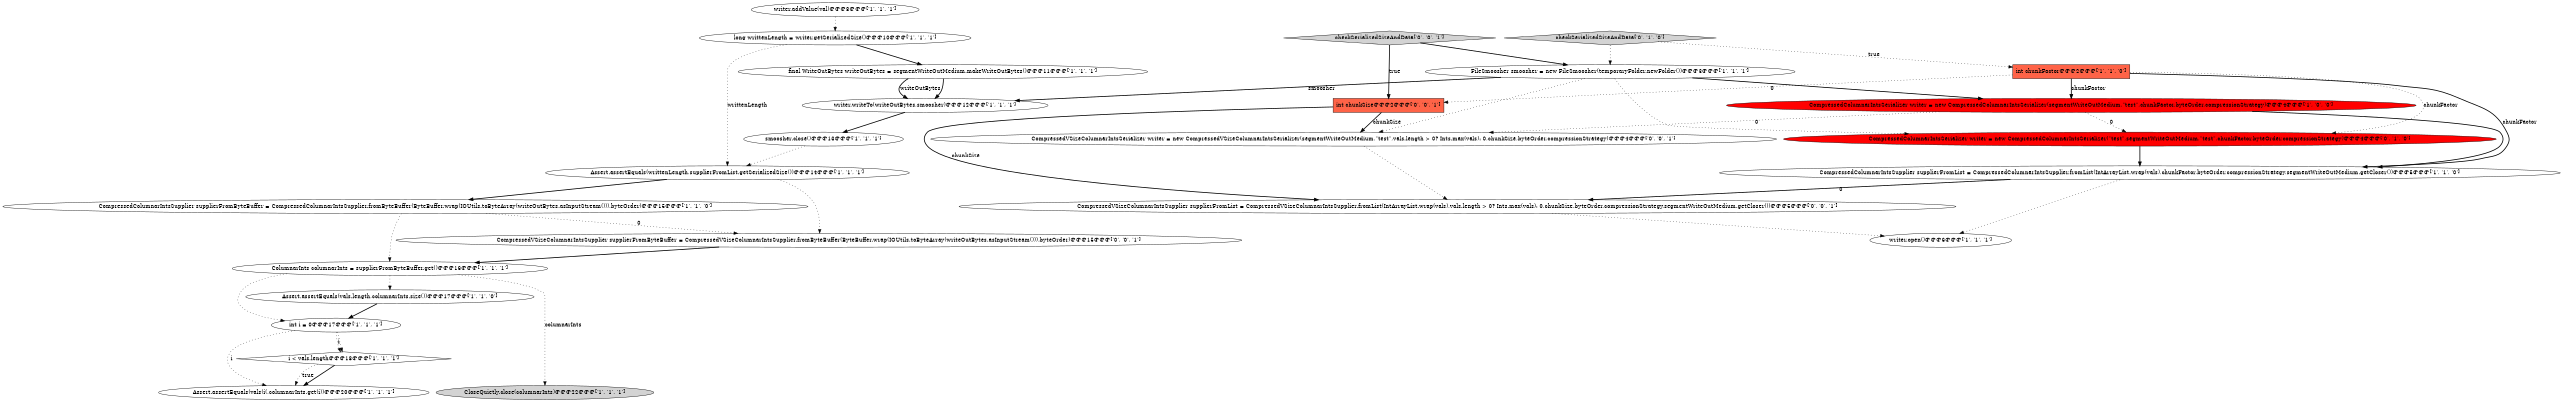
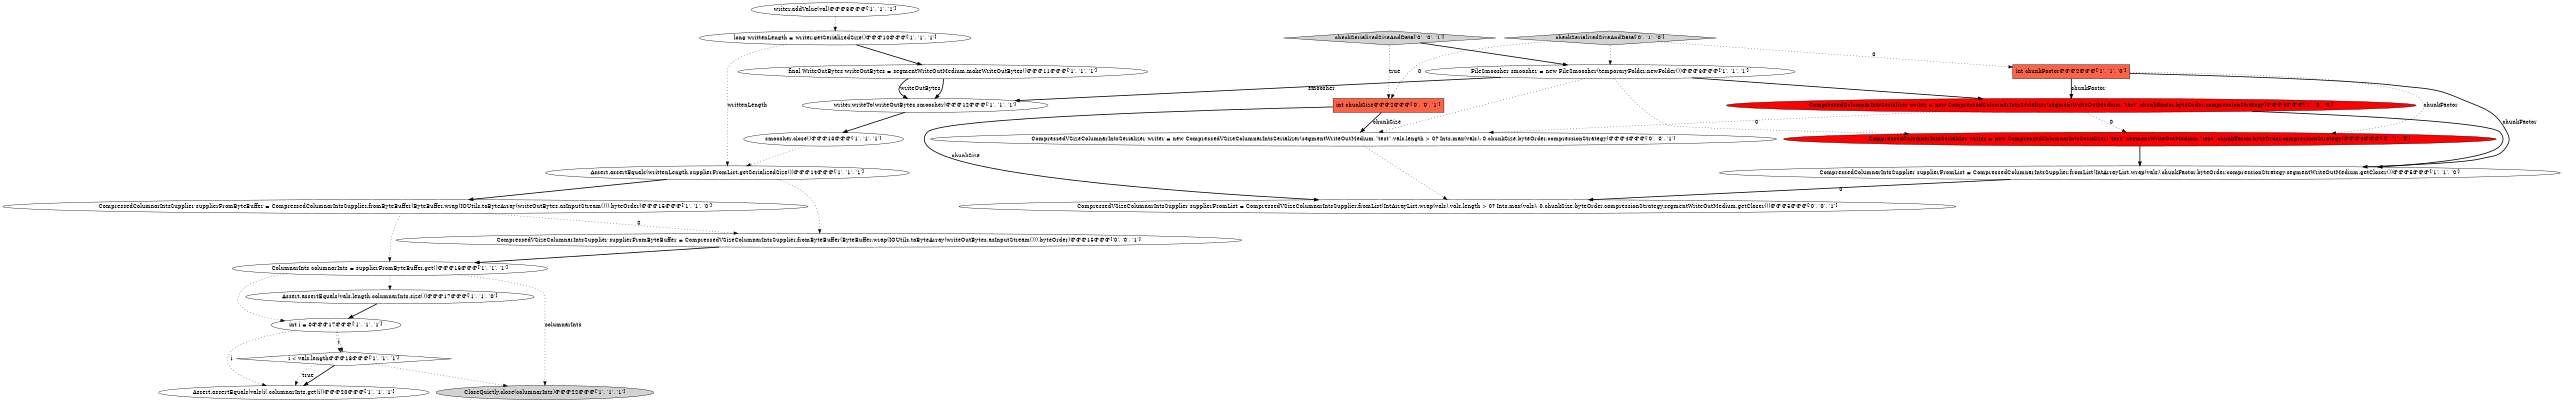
(1874, 55) -> (1874, 55)
(1389, 70) -> (1389, 70)
(1730, 89) -> (1461, 52)
(1941, 240) -> none
none -> (438, 375)
